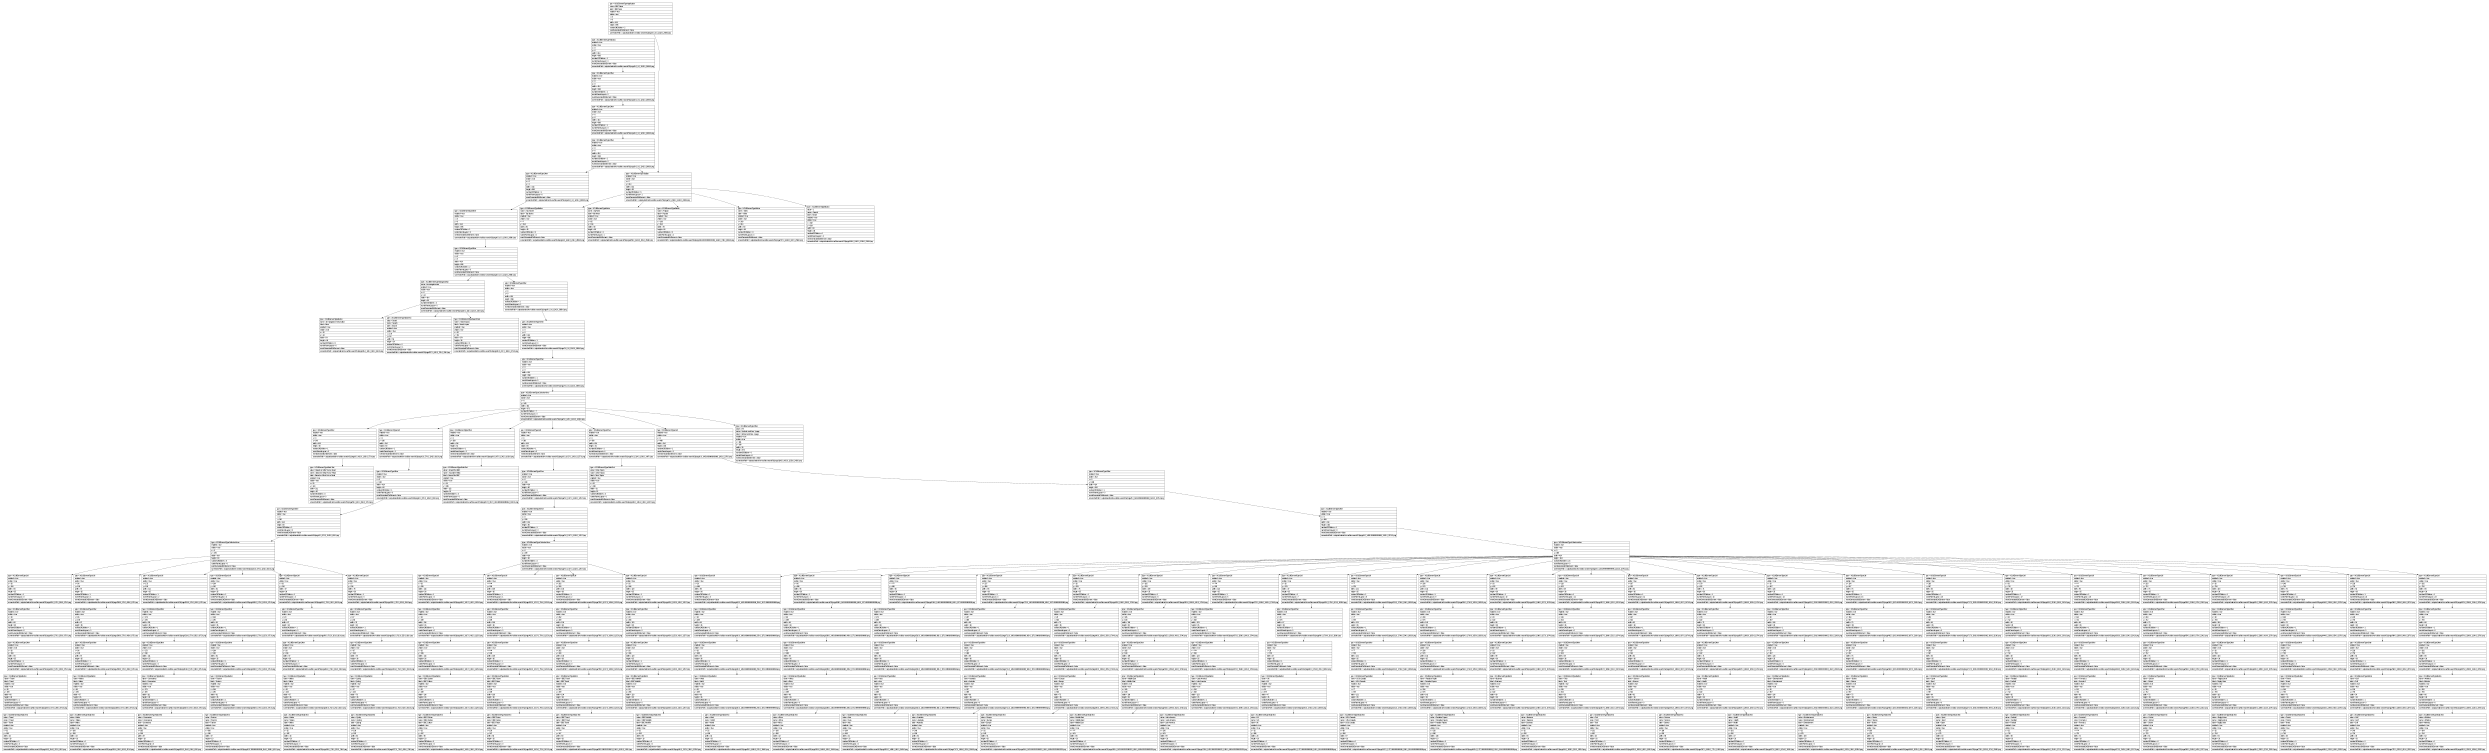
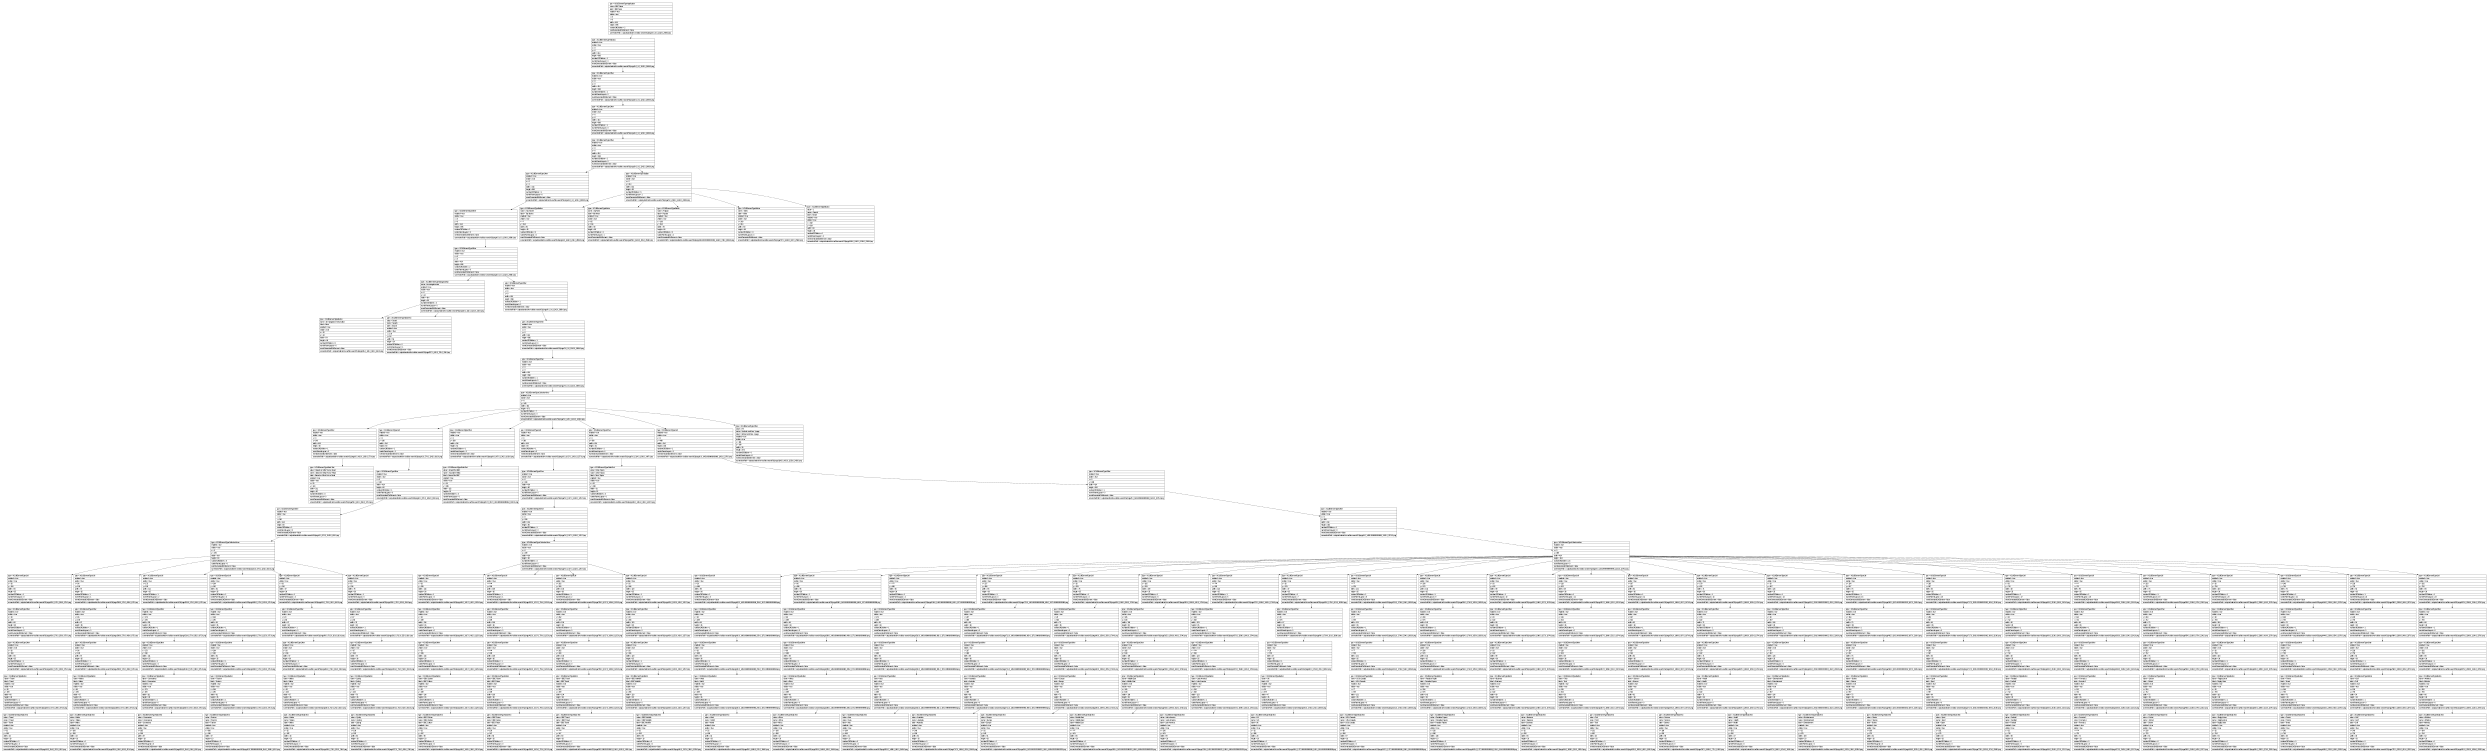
(658, 102) -> (632, 36)
(486, 335) -> none
